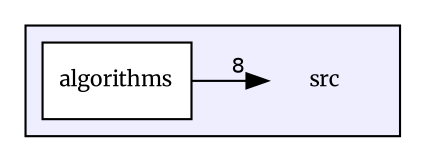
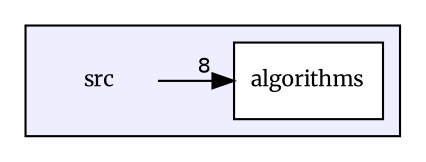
(219, 81) -> (185, 81)
